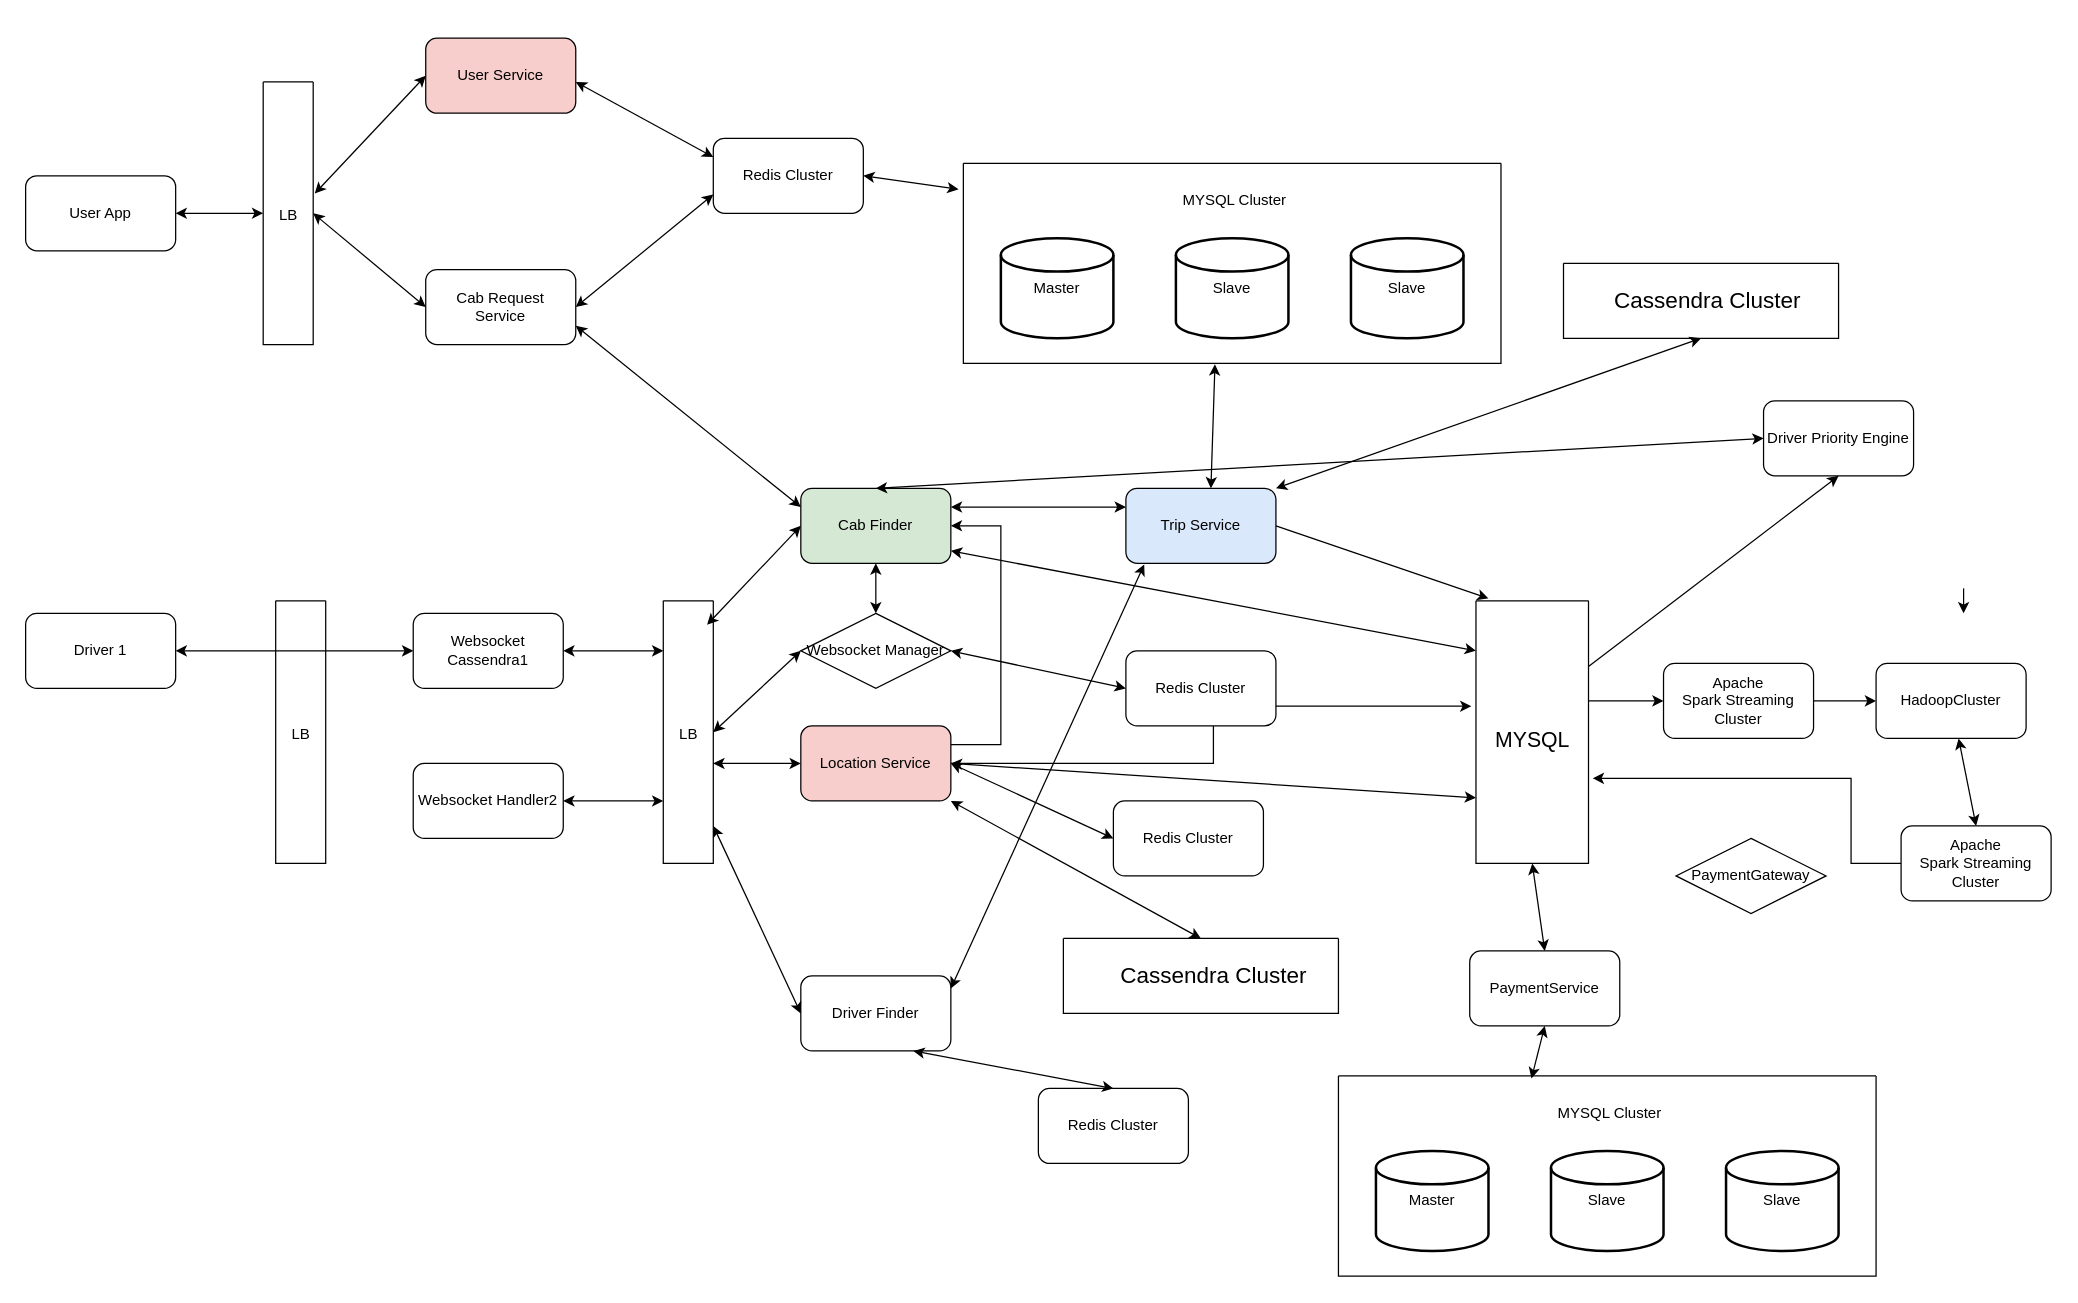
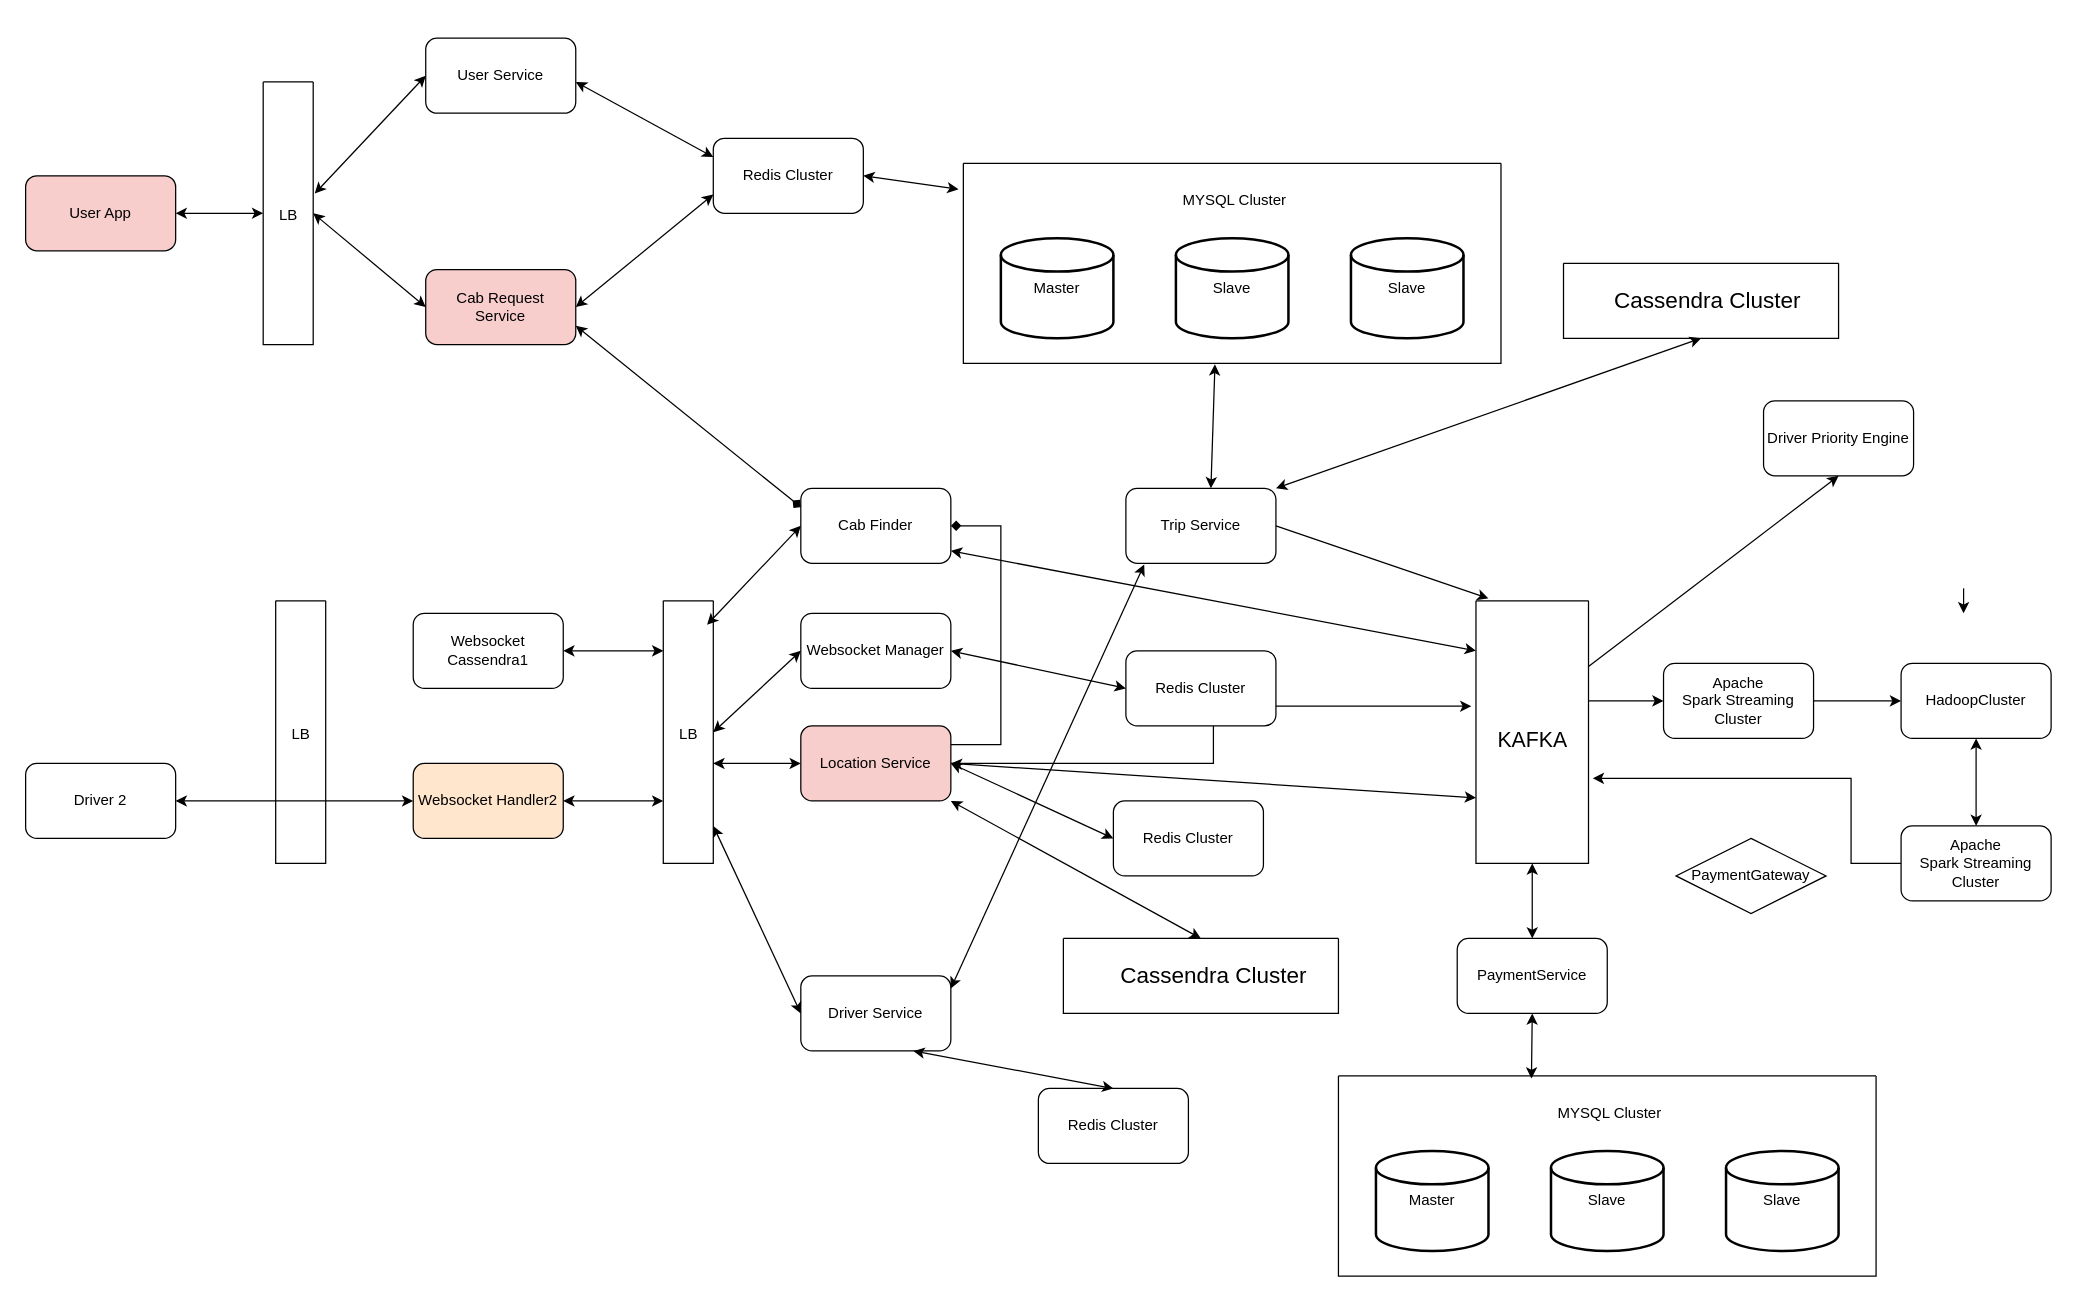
(501, 76) -> (501, 76)
(101, 213) -> (101, 213)
(501, 307) -> (501, 307)
(1113, 475) -> none
(793, 501) -> (792, 500)
(1038, 507) -> none
(876, 526) -> (876, 526)
(961, 526) -> (961, 526)
(1201, 526) -> (1201, 526)
(876, 588) -> none
(1533, 613) -> (1533, 613)
(101, 651) -> none
(294, 651) -> none
(876, 651) -> (876, 651)
(1951, 701) -> (1976, 701)
none -> (101, 801)
none -> (294, 801)
(488, 801) -> (488, 801)
(1544, 988) -> (1532, 976)
(876, 1013) -> (876, 1013)
